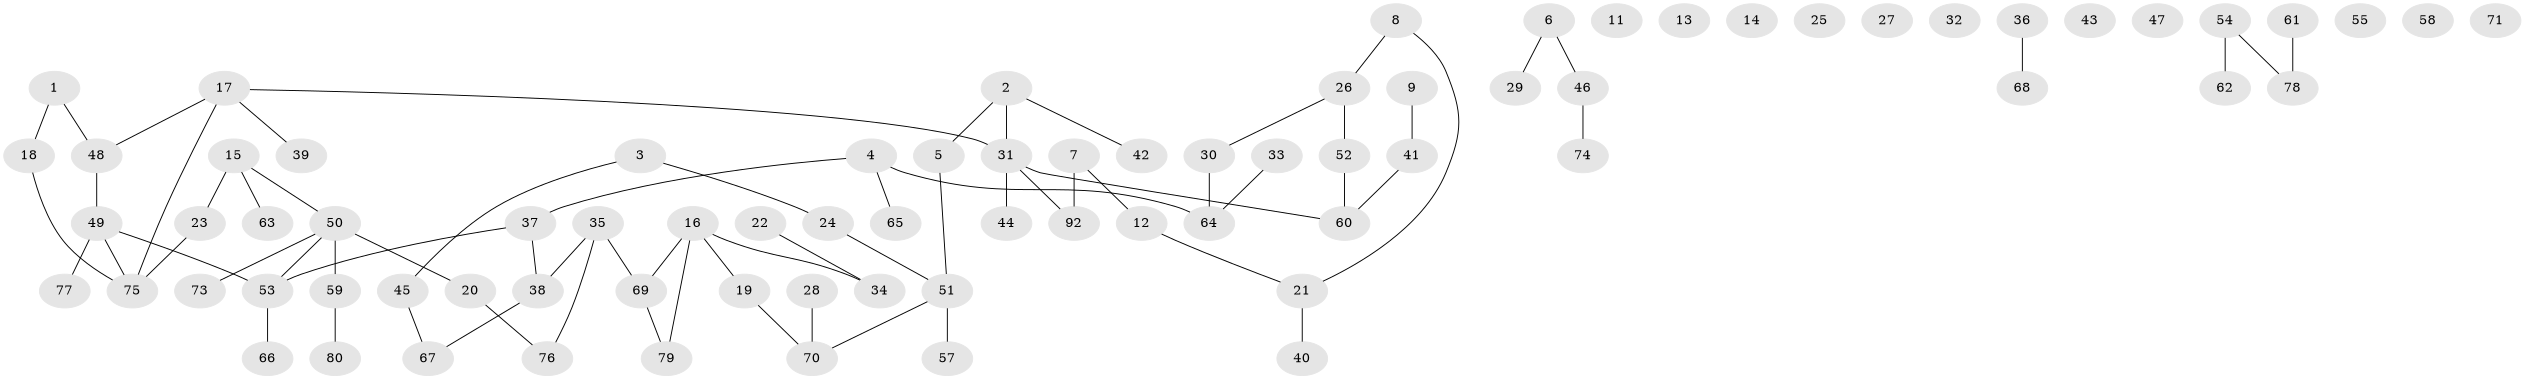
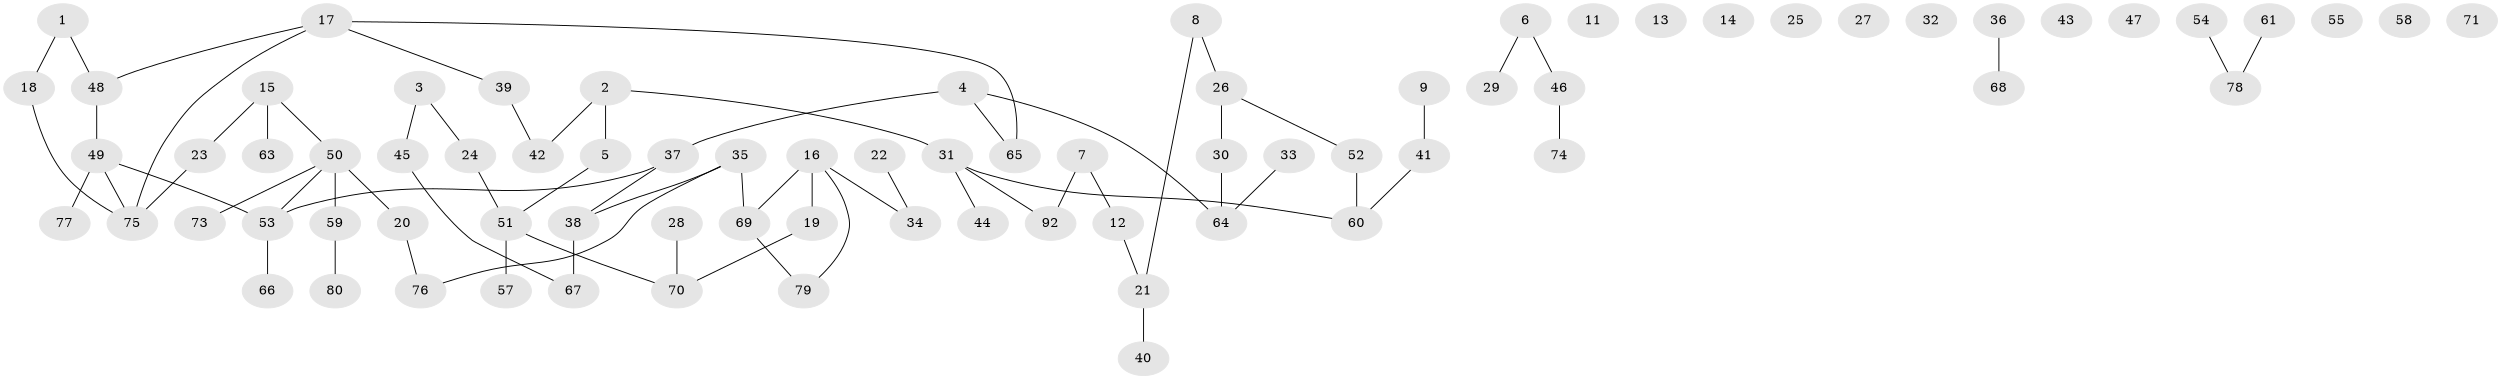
(2225, 88) -> none
(620, 102) -> (713, 31)
none -> (521, 122)
